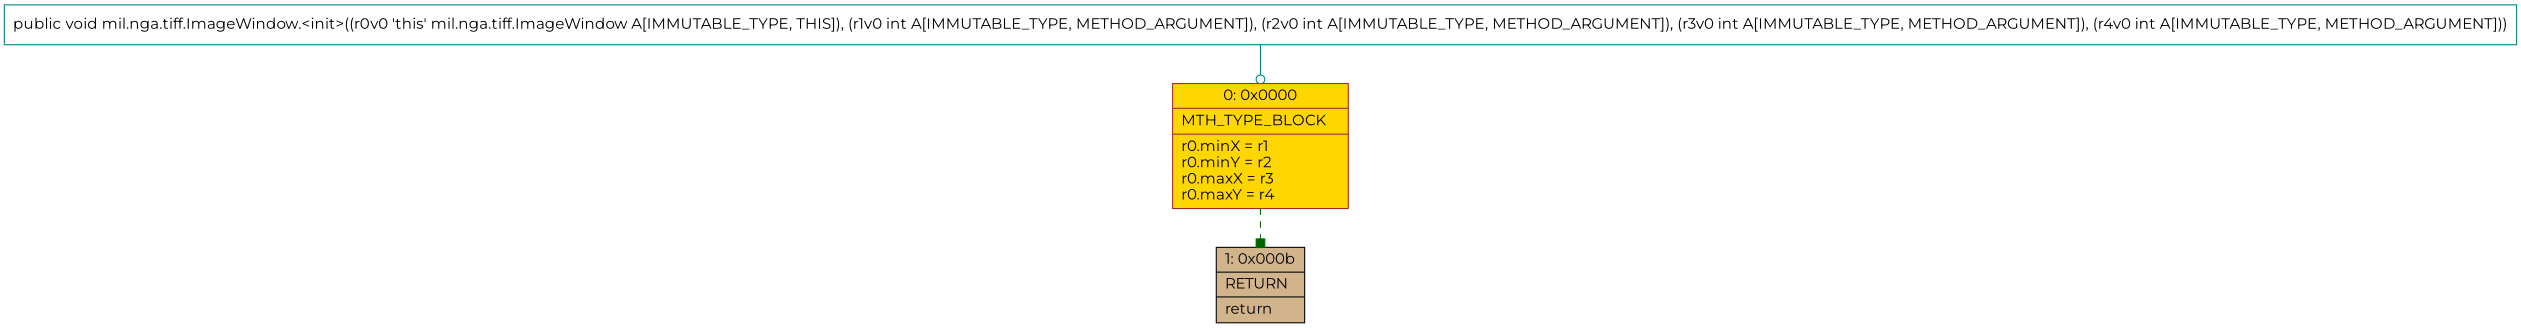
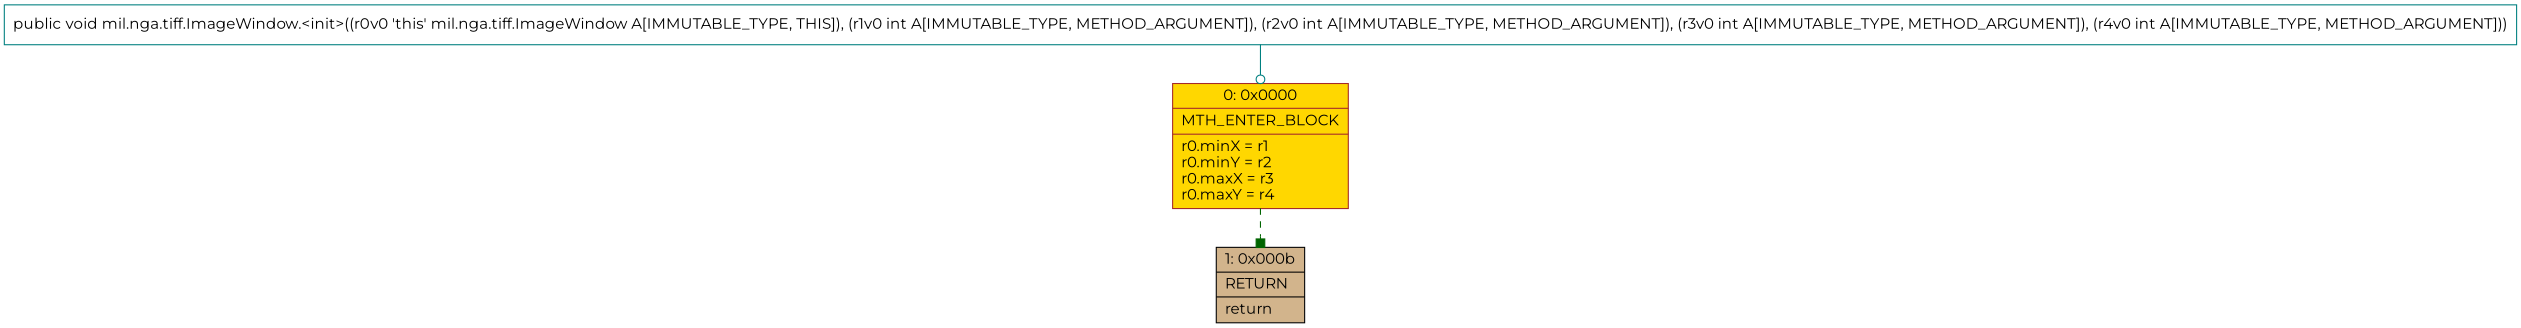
(1254, 121) -> (1260, 121)
